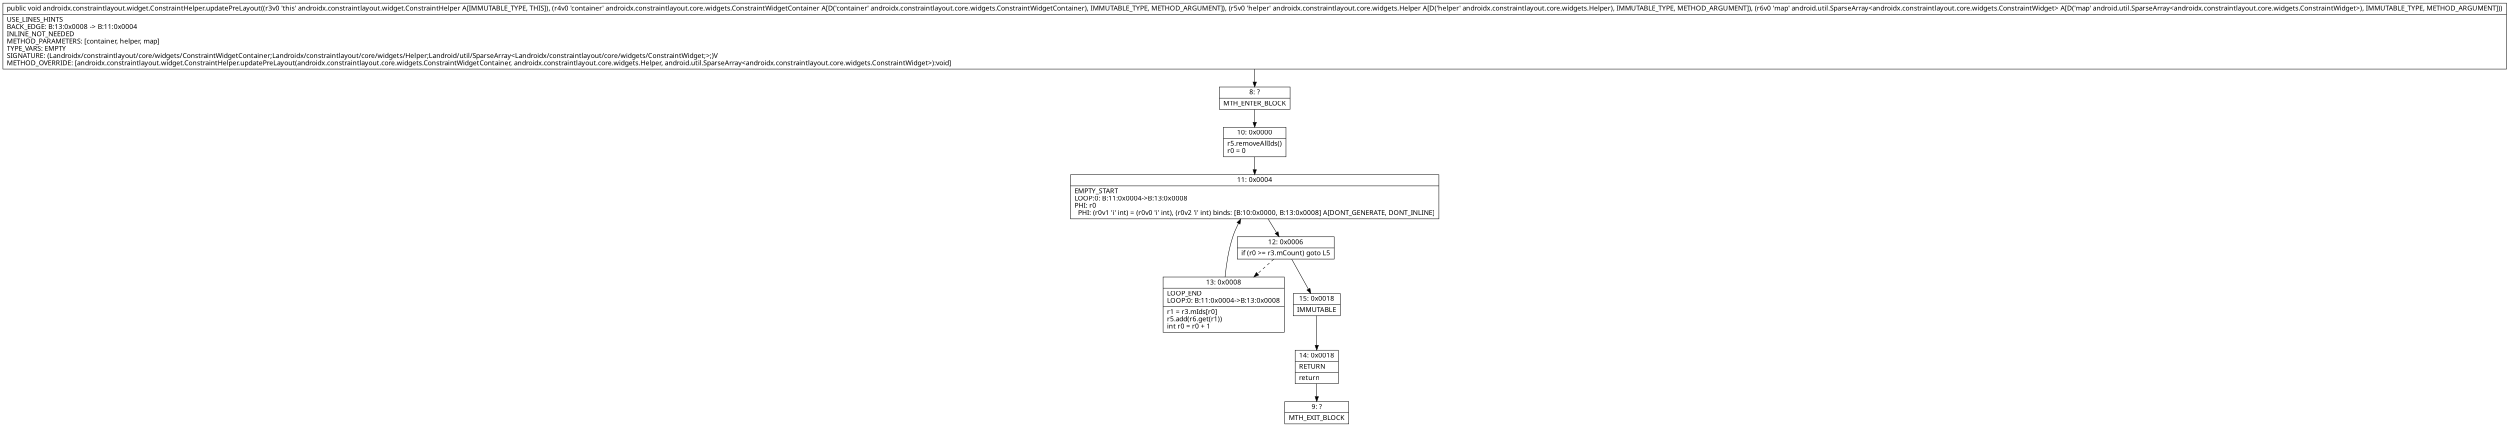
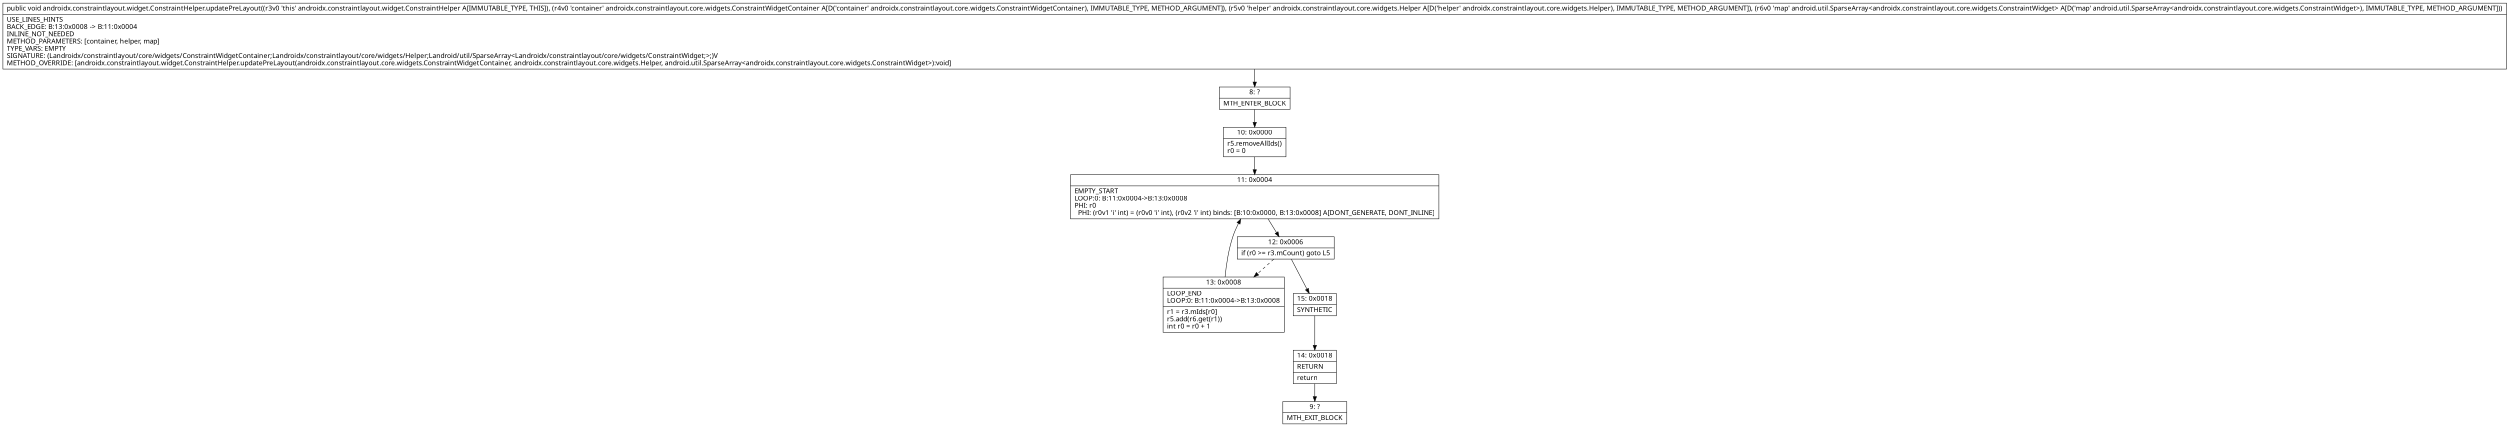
(1317, 310) -> (1315, 310)
